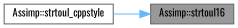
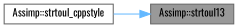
(192, 14) -> (192, 14)
